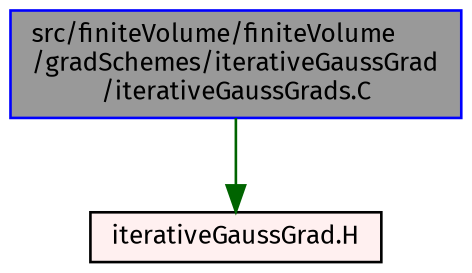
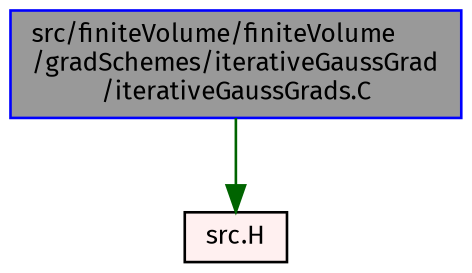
(236, 237) -> (236, 237)
